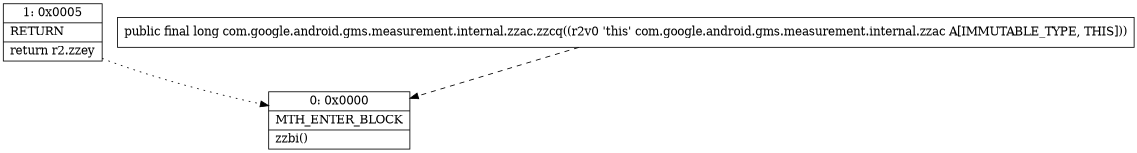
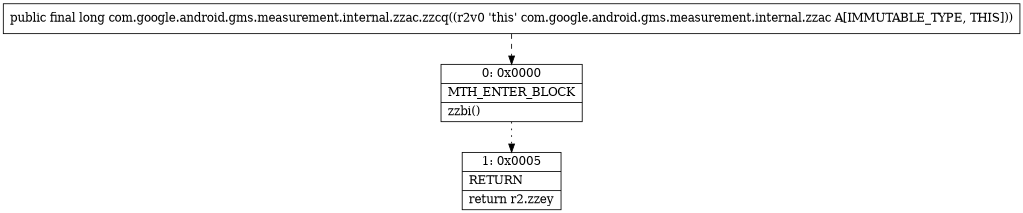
(180, 84) -> (512, 133)
